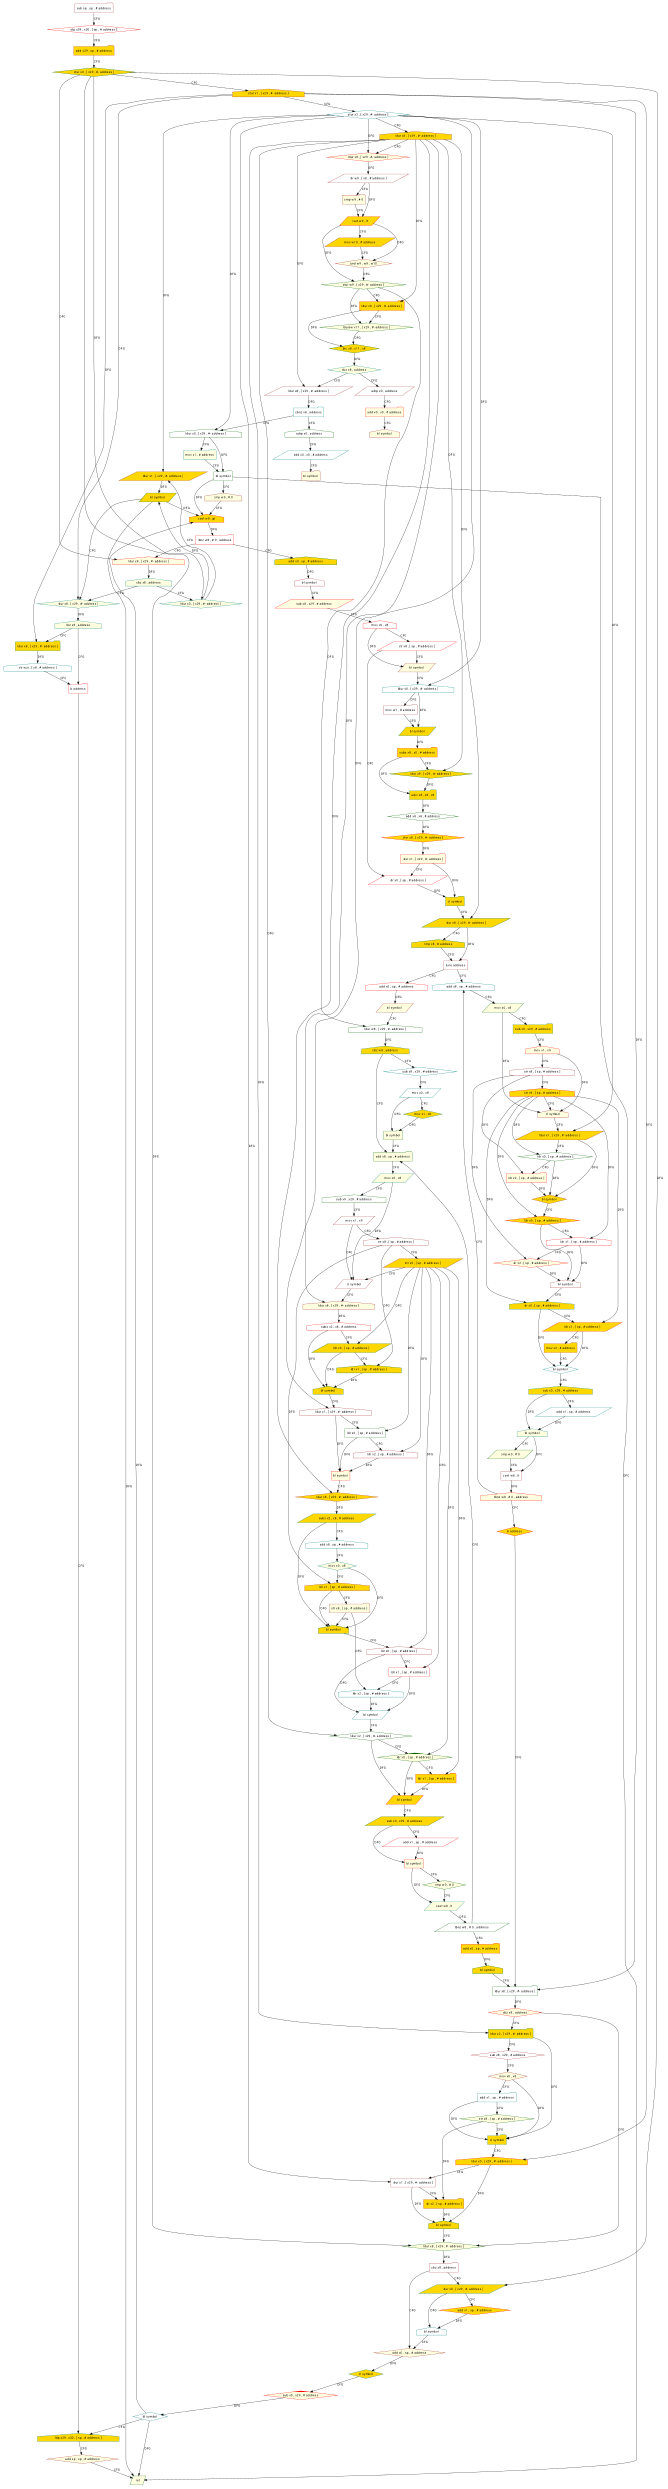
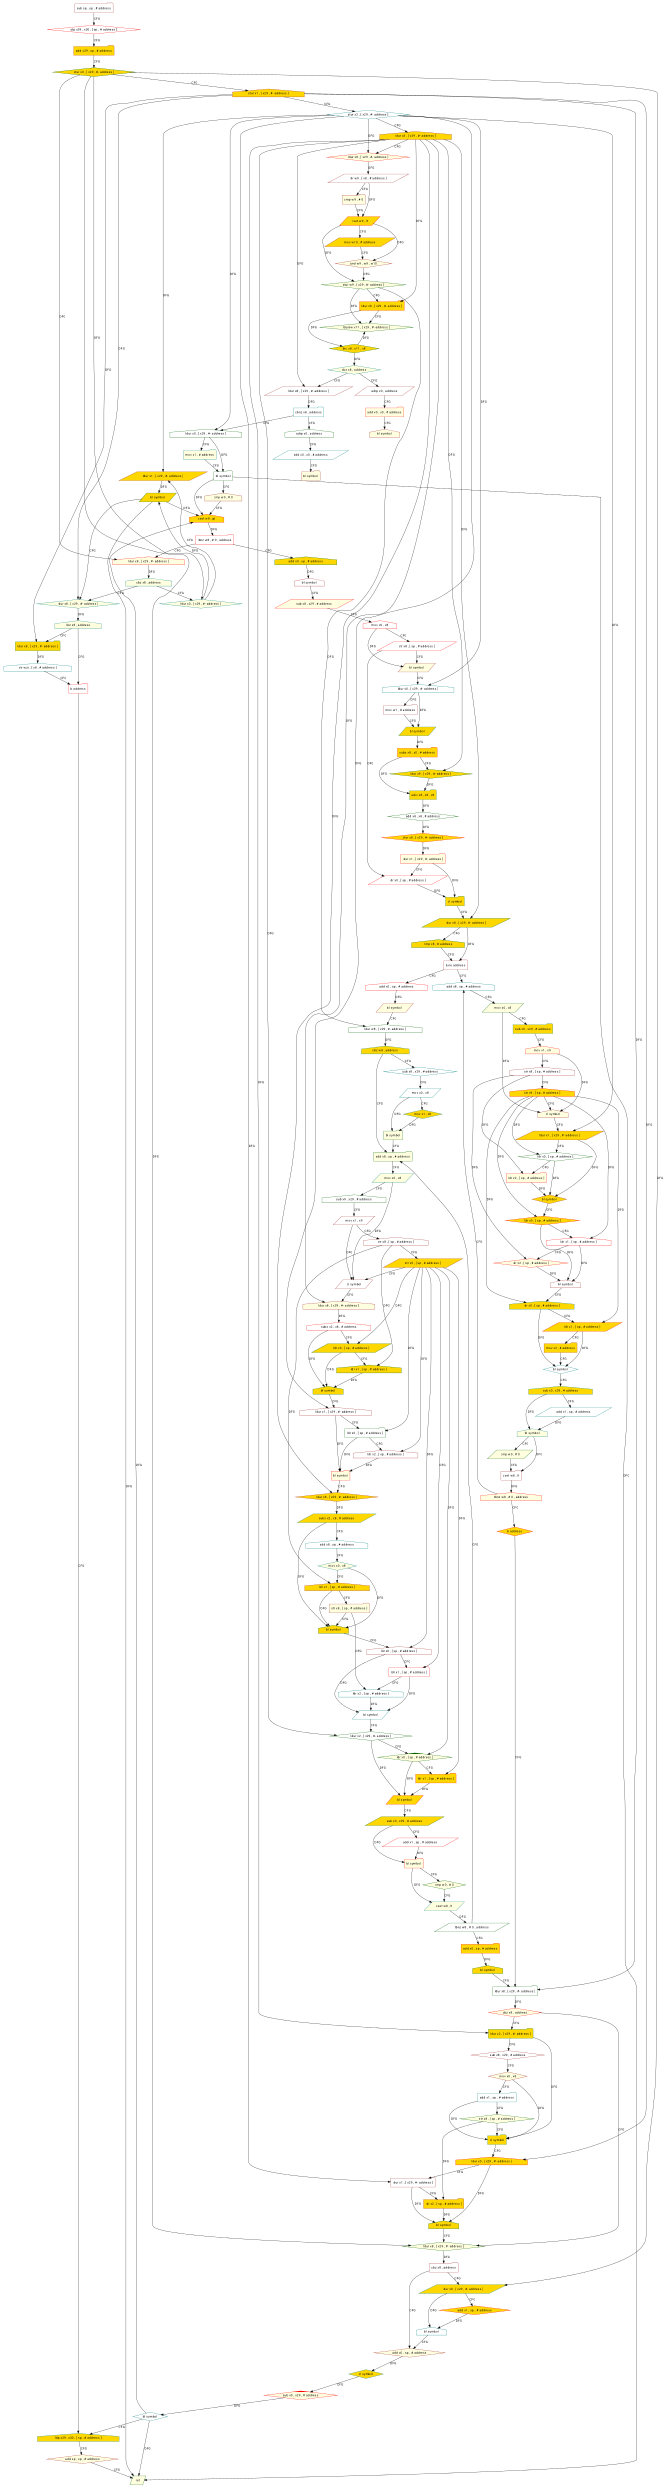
(355, 336) -> (361, 340)
